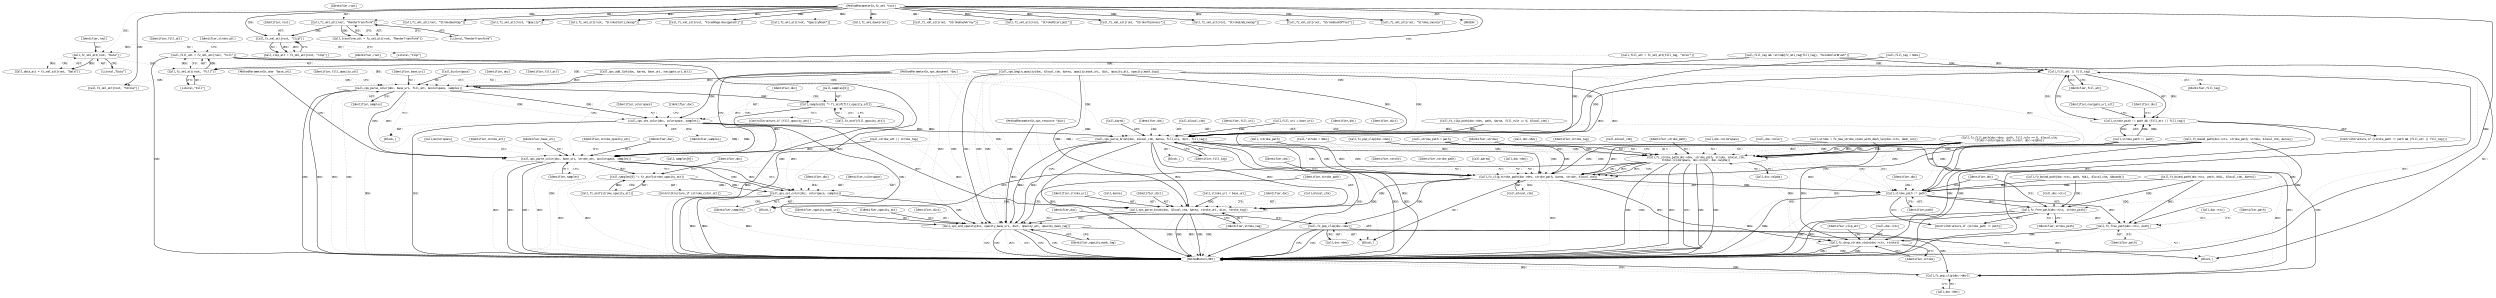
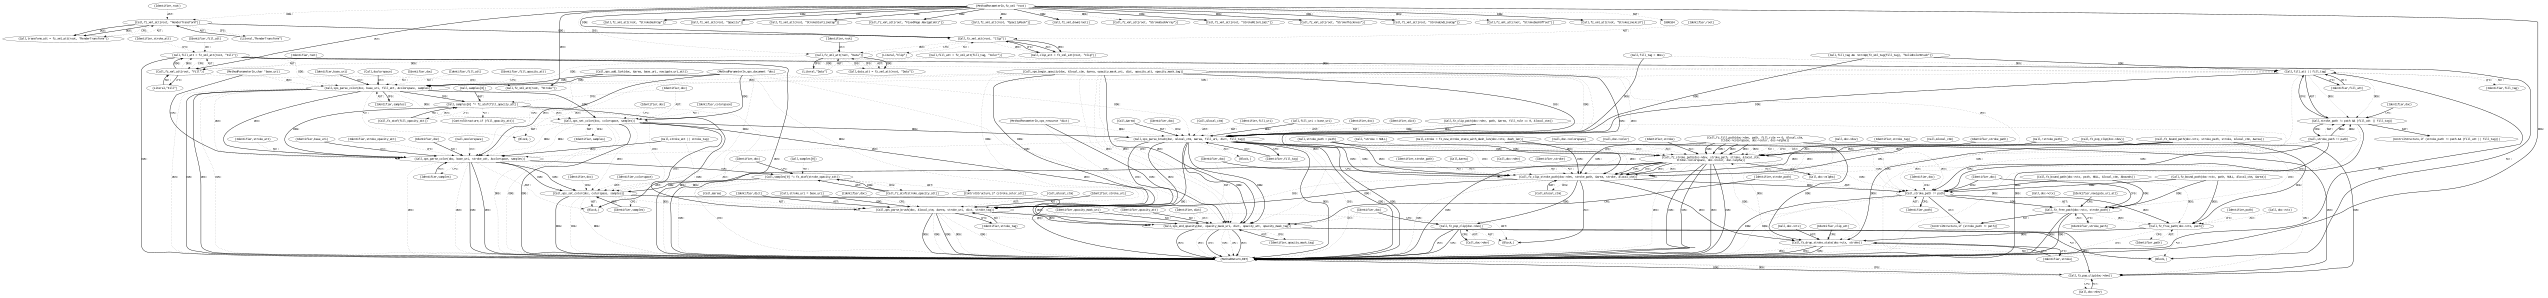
(2117, 113) -> (2087, 201)
